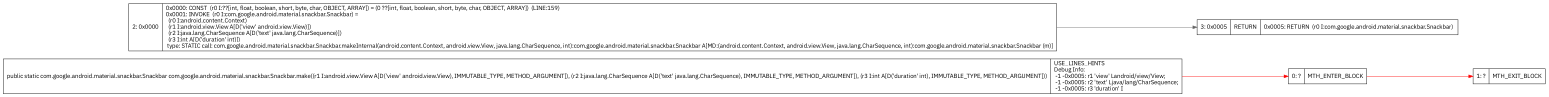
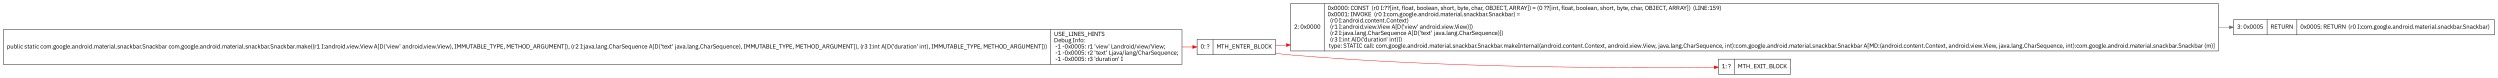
none -> (1281, 45)
